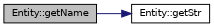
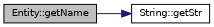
(171, 14) -> (171, 14)
